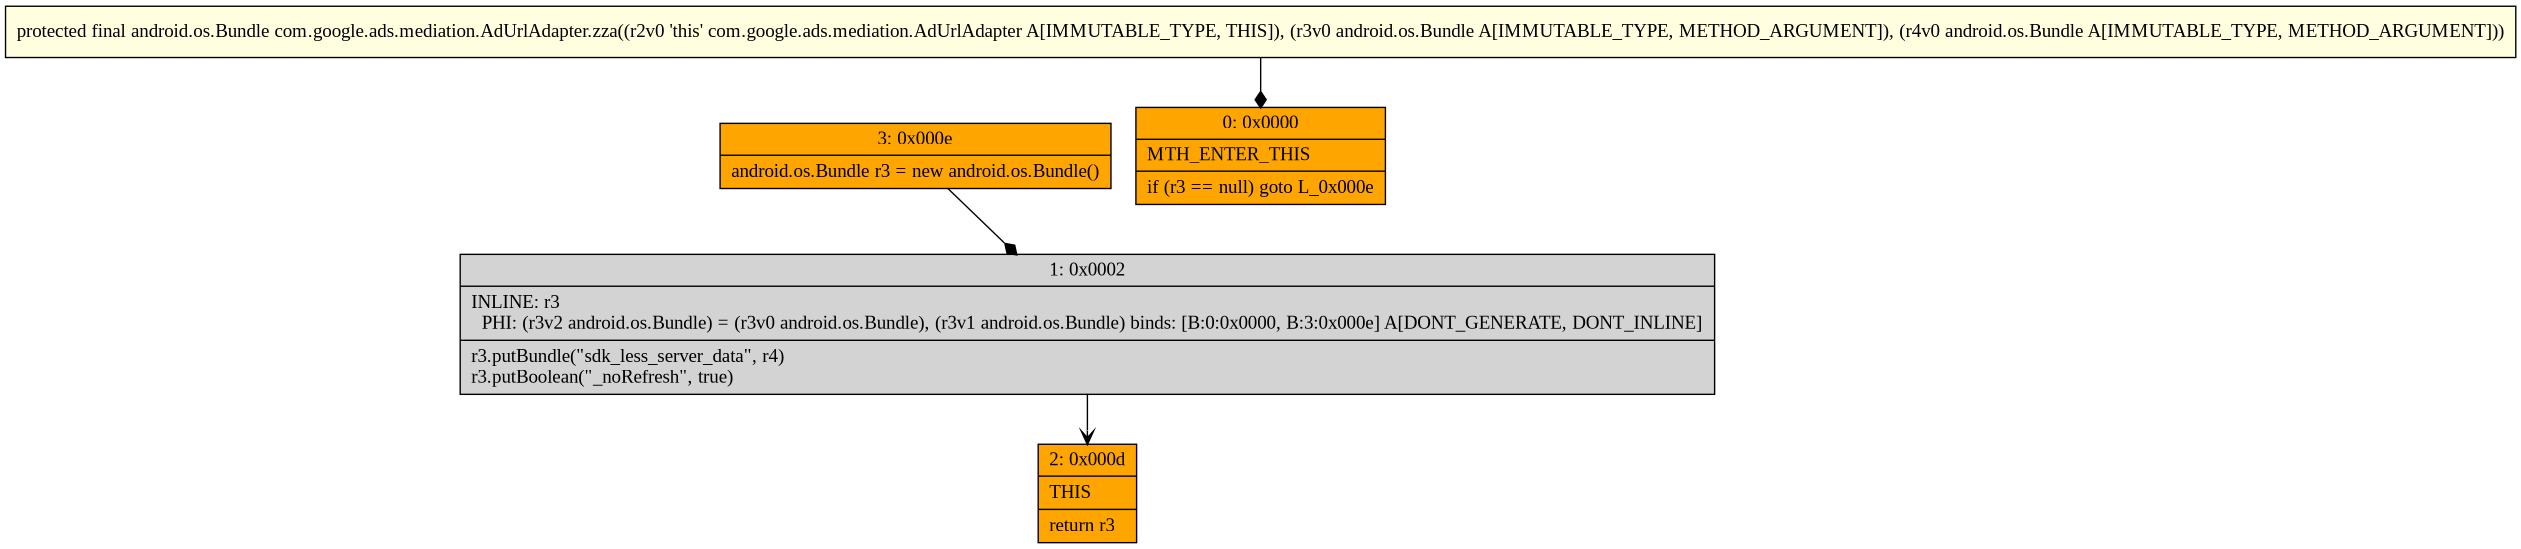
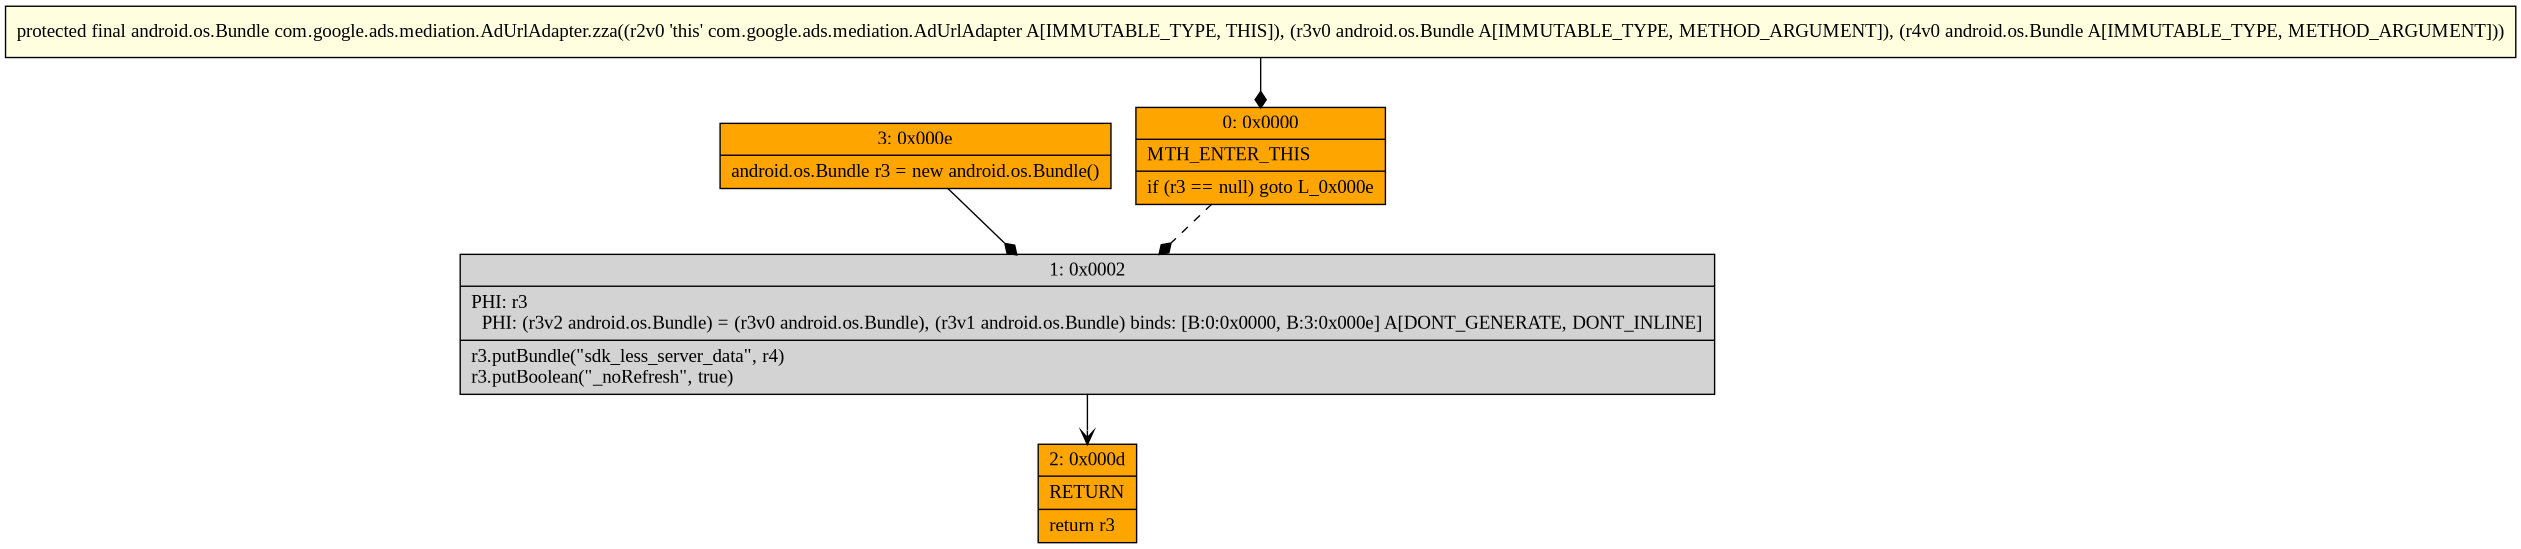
none -> (1192, 223)
(518, 302) -> (502, 302)
(1071, 492) -> (1087, 492)
